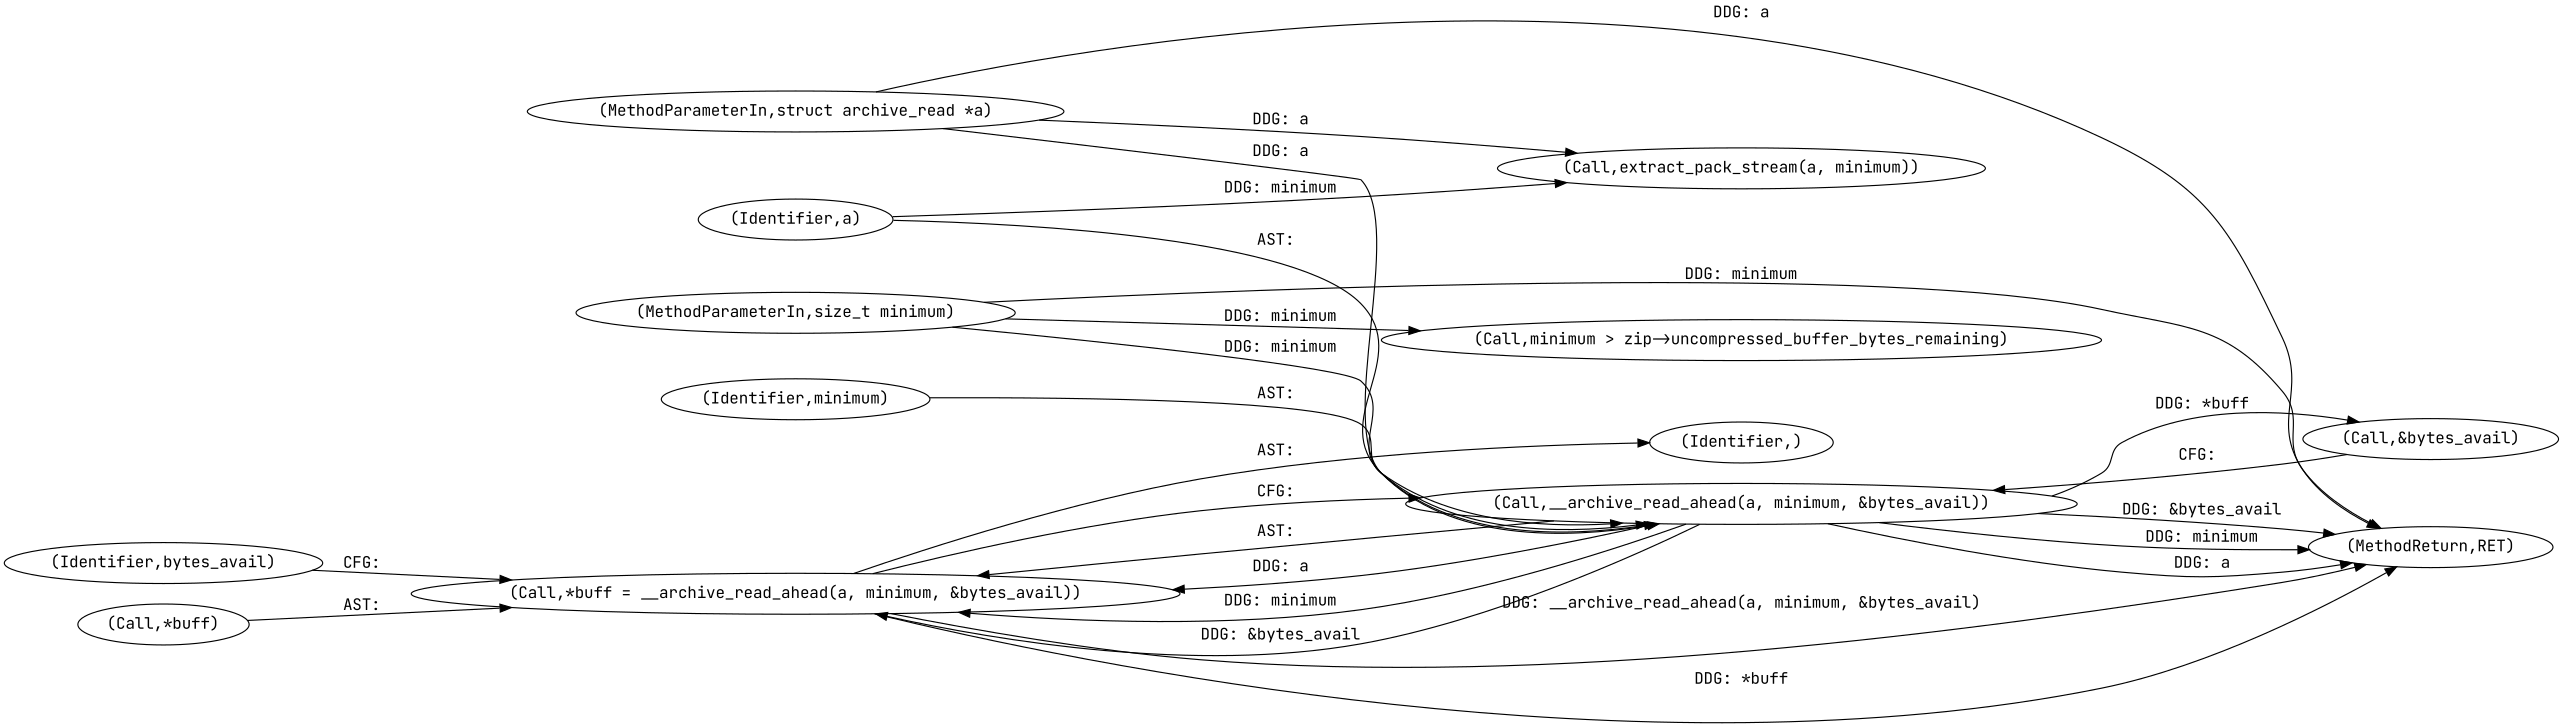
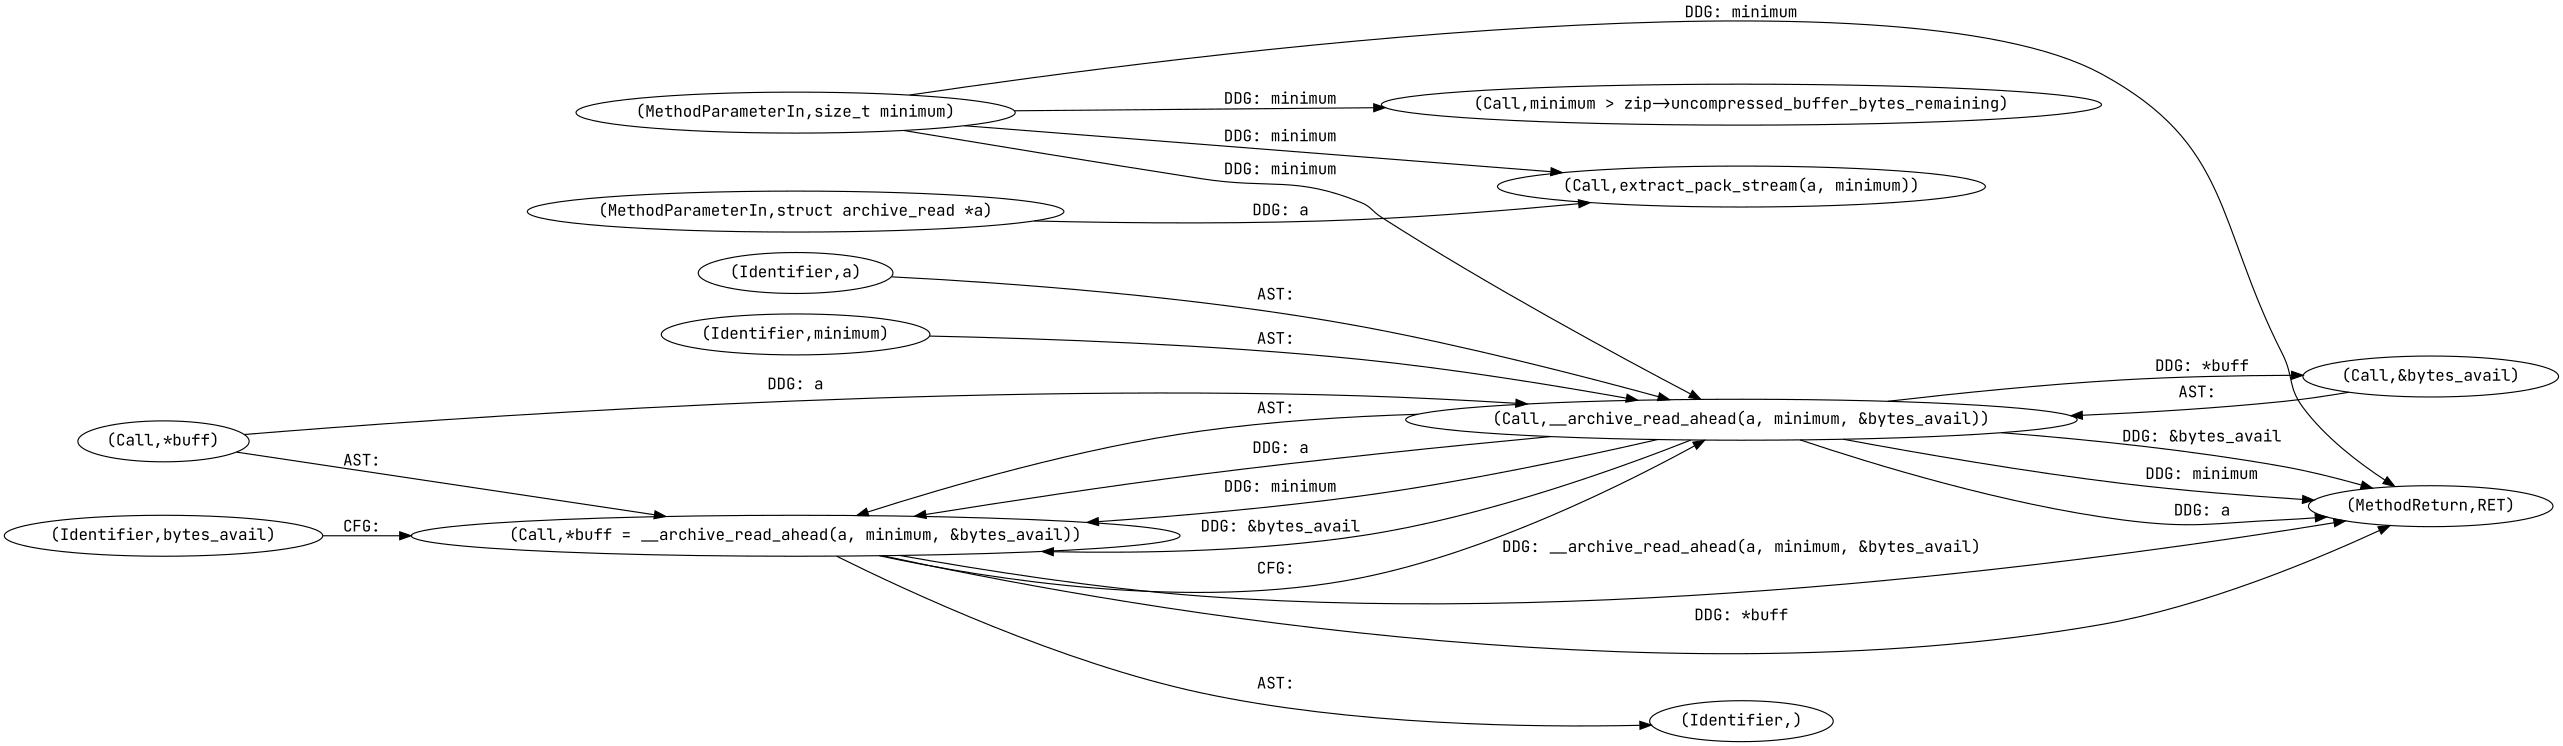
(1743, 38) -> none
(1224, 204) -> (1257, 149)
(1376, 257) -> (880, 398)
(2202, 456) -> (2202, 393)
